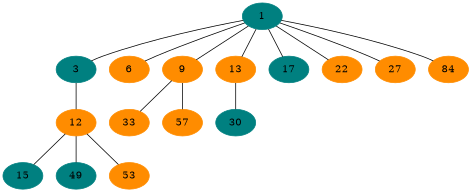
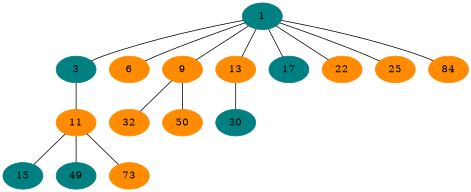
(395, 69) -> (395, 69)
(76, 123) -> (76, 123)
(129, 123) -> (129, 123)
(183, 123) -> (183, 123)
(129, 176) -> (129, 176)
